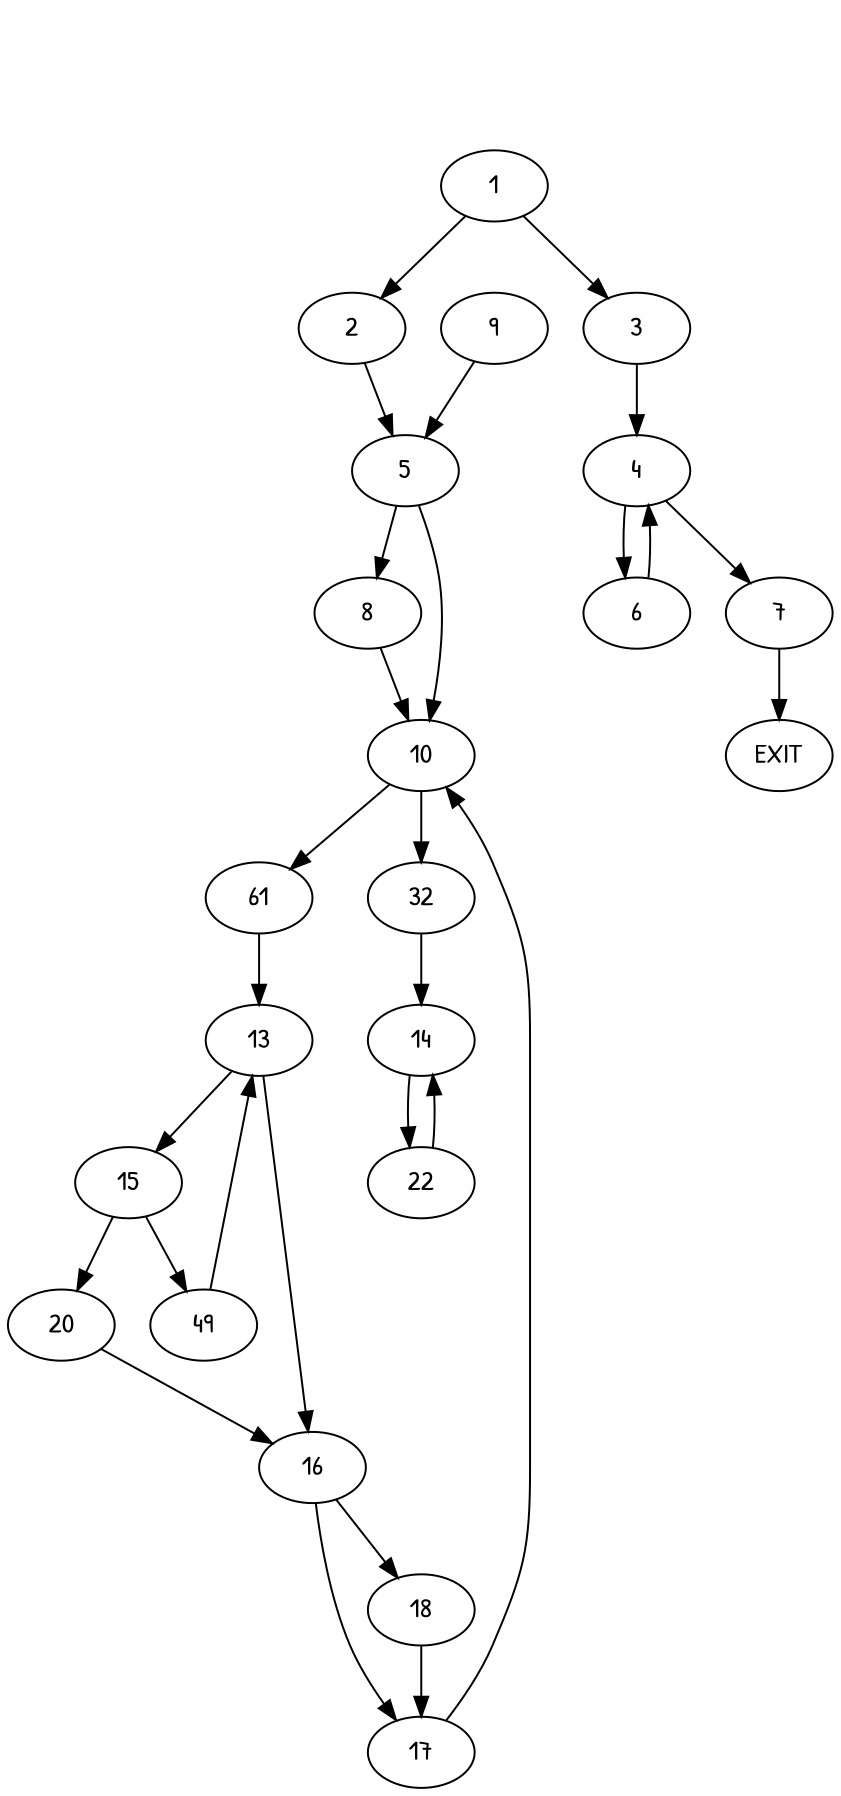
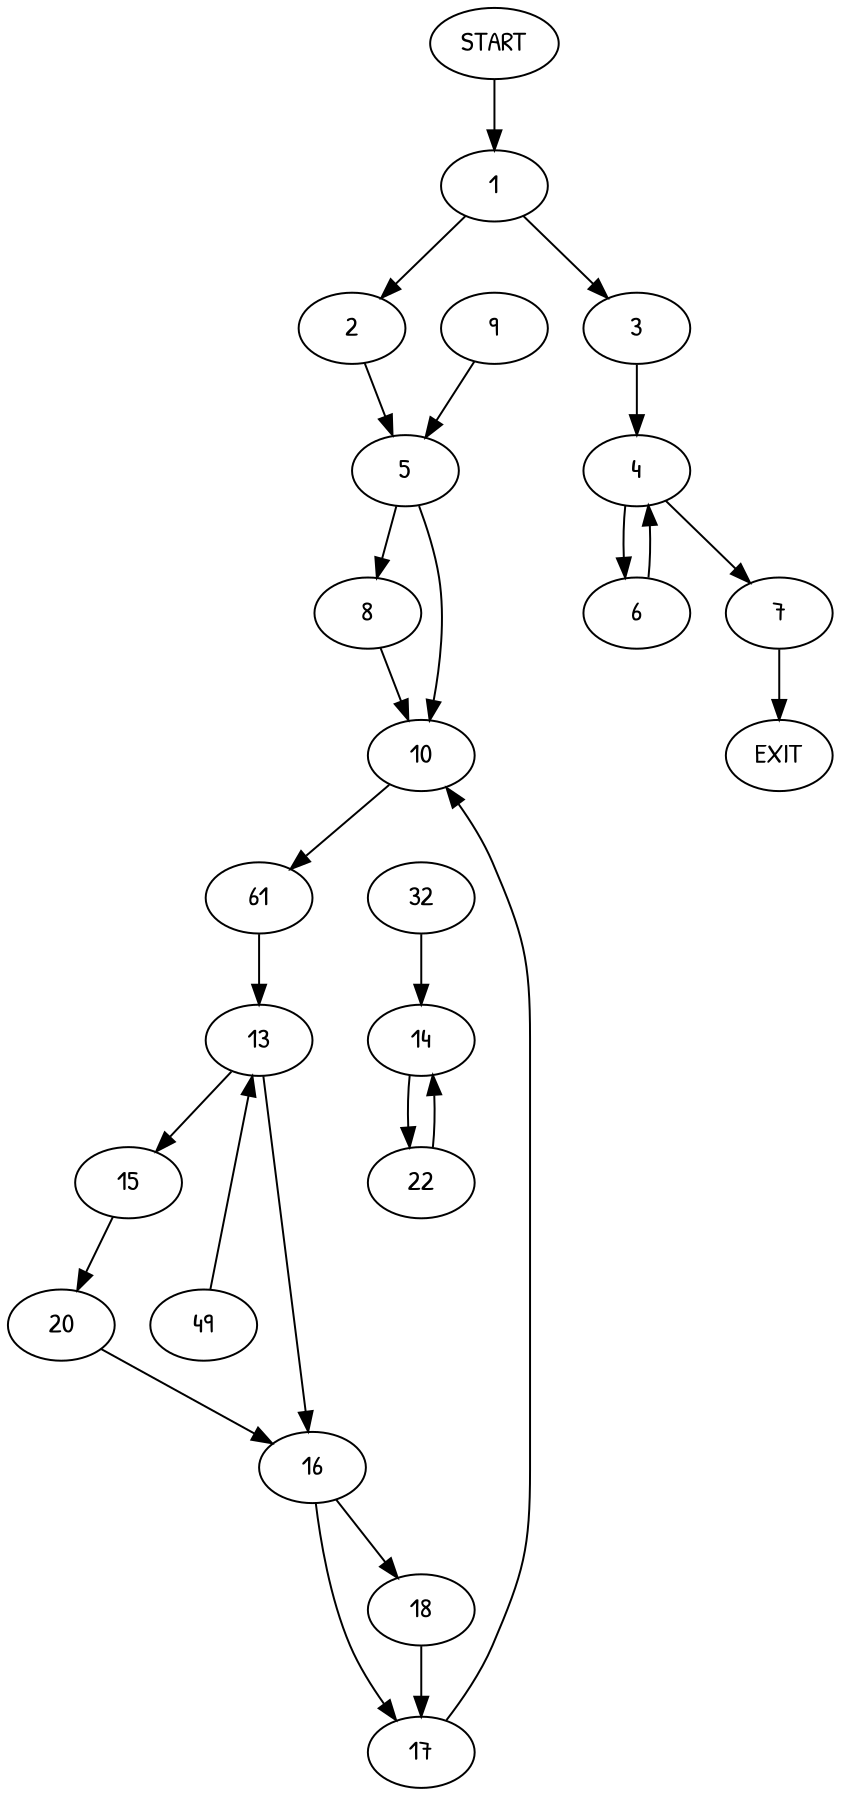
none -> (494, 44)
(421, 817) -> none
(161, 1245) -> none
